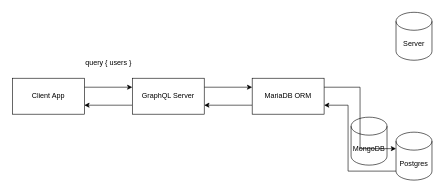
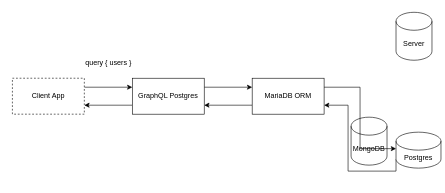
(48, 96) -> (48, 96)
(168, 96) -> (168, 96)
(414, 156) -> (419, 150)
